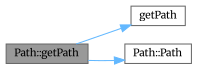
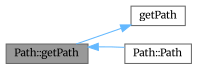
(101, 61) -> (112, 47)
